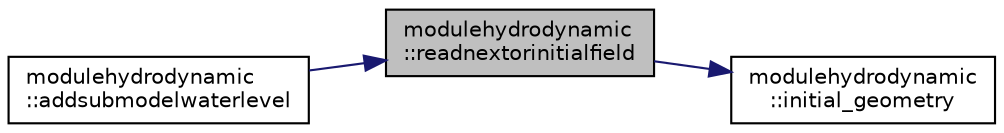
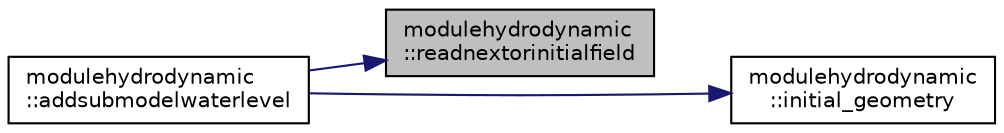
(682, 65) -> (509, 95)
